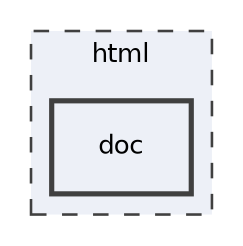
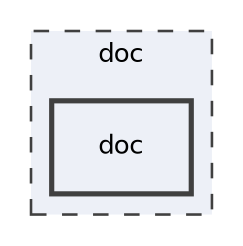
(121, 56) -> (121, 56)
